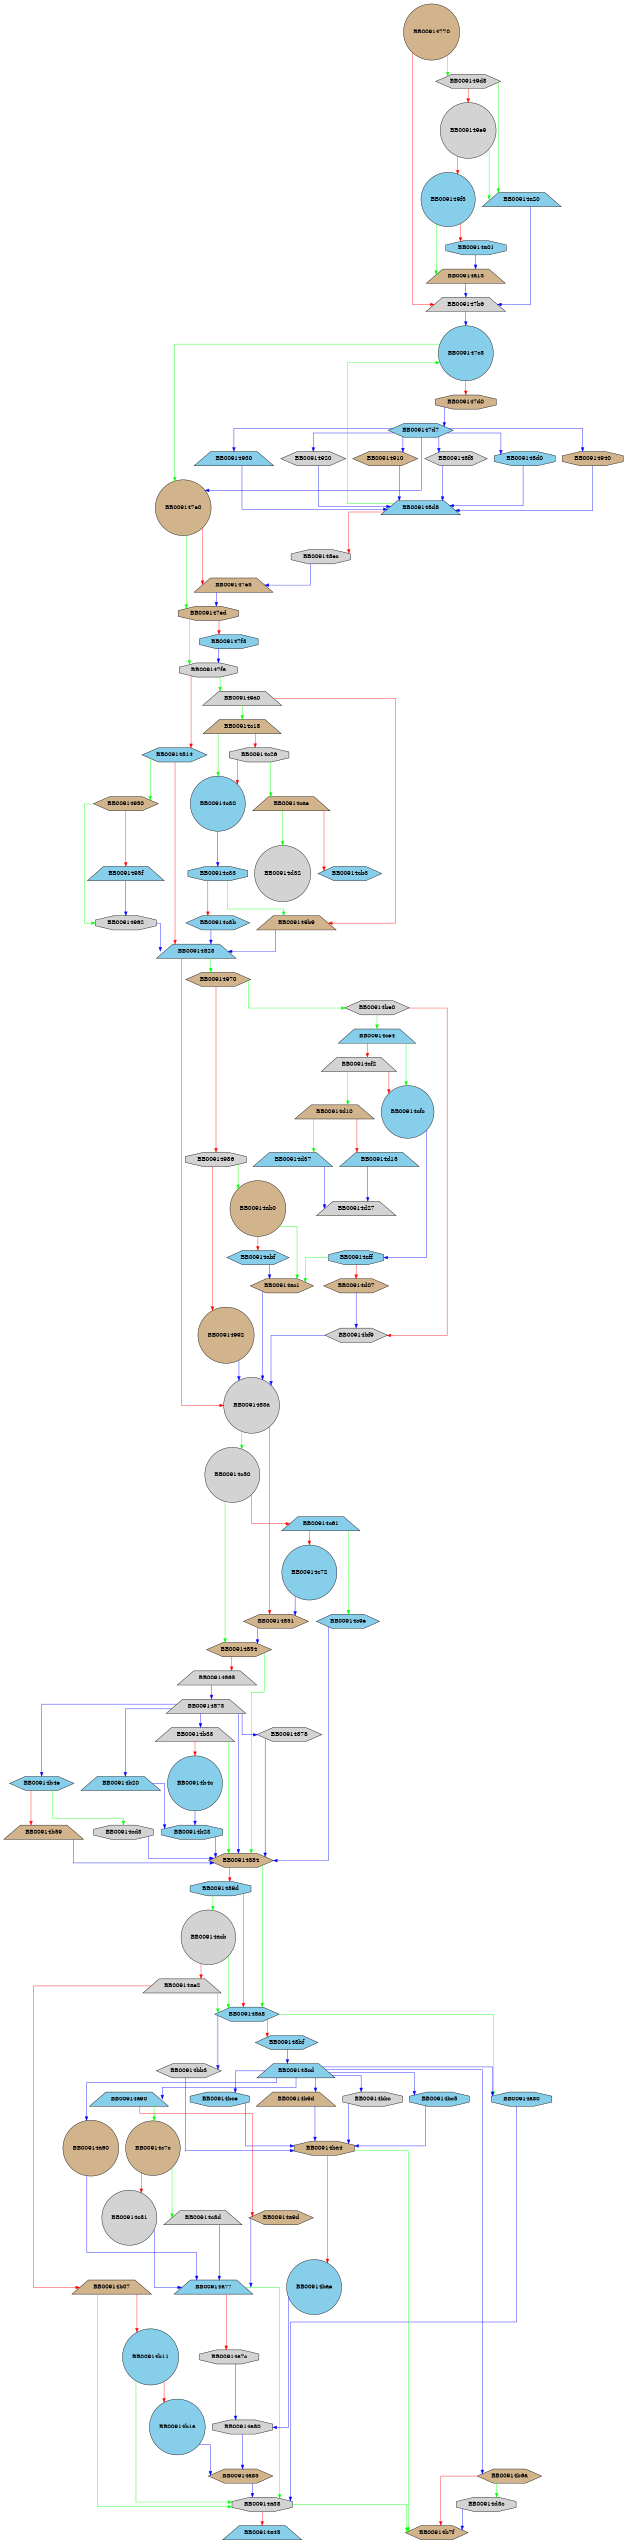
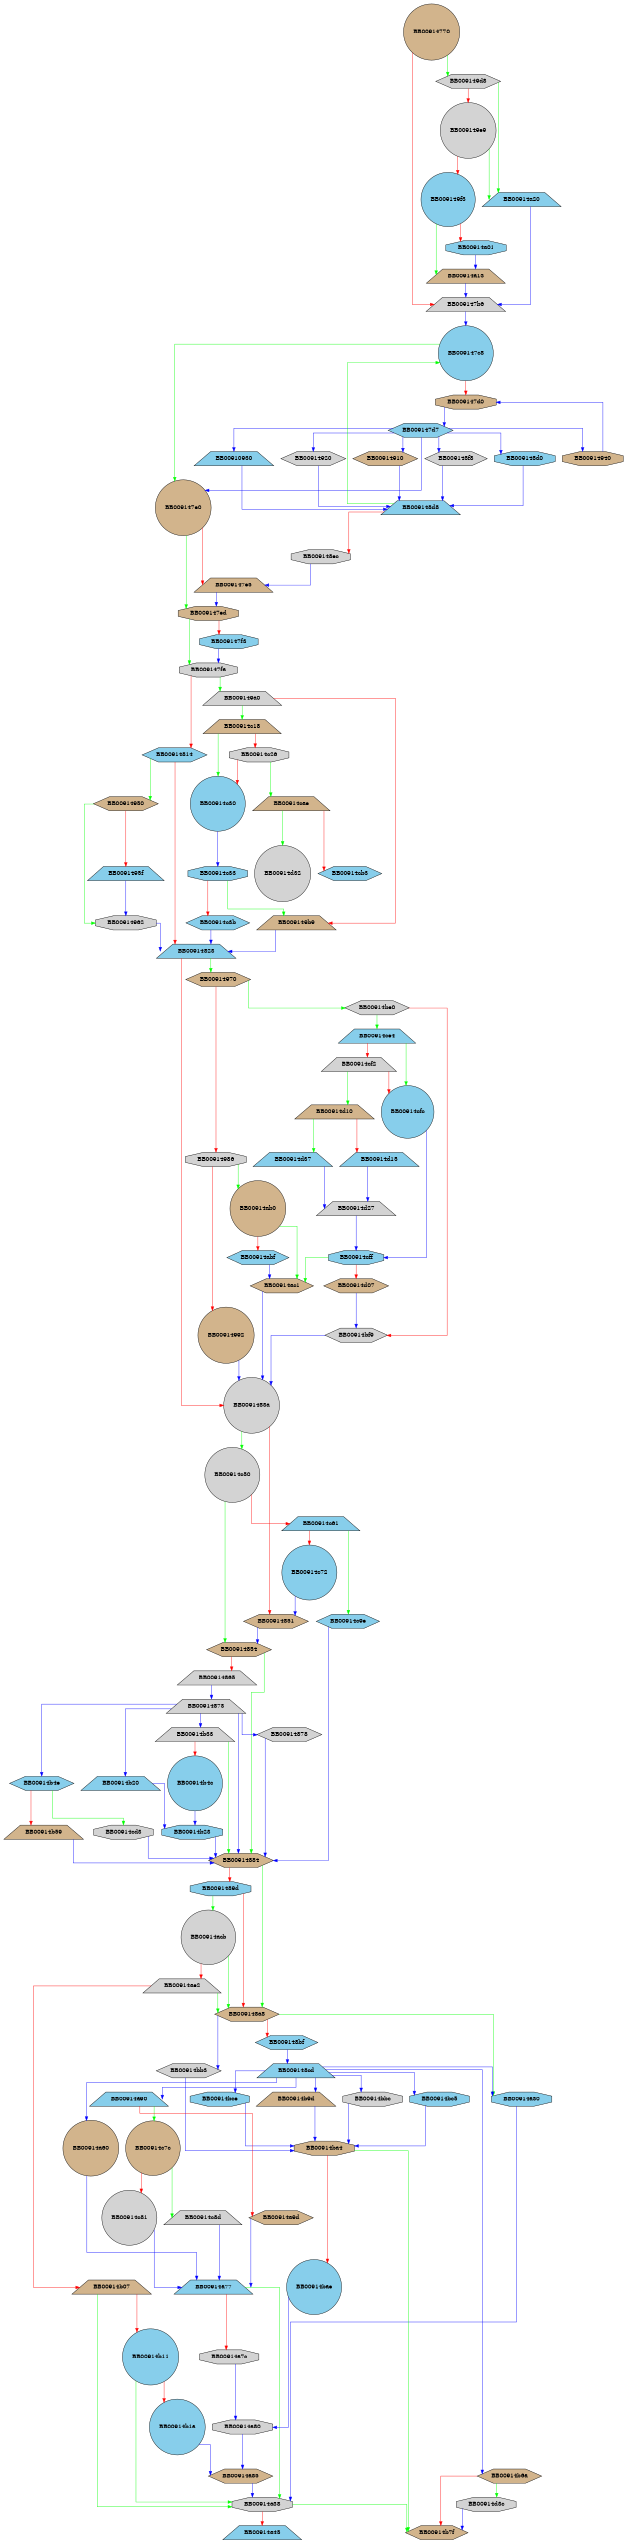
(234, 459) -> (234, 459)
(548, 510) -> (576, 402)
none -> (356, 1231)
(247, 2014) -> (247, 2014)
